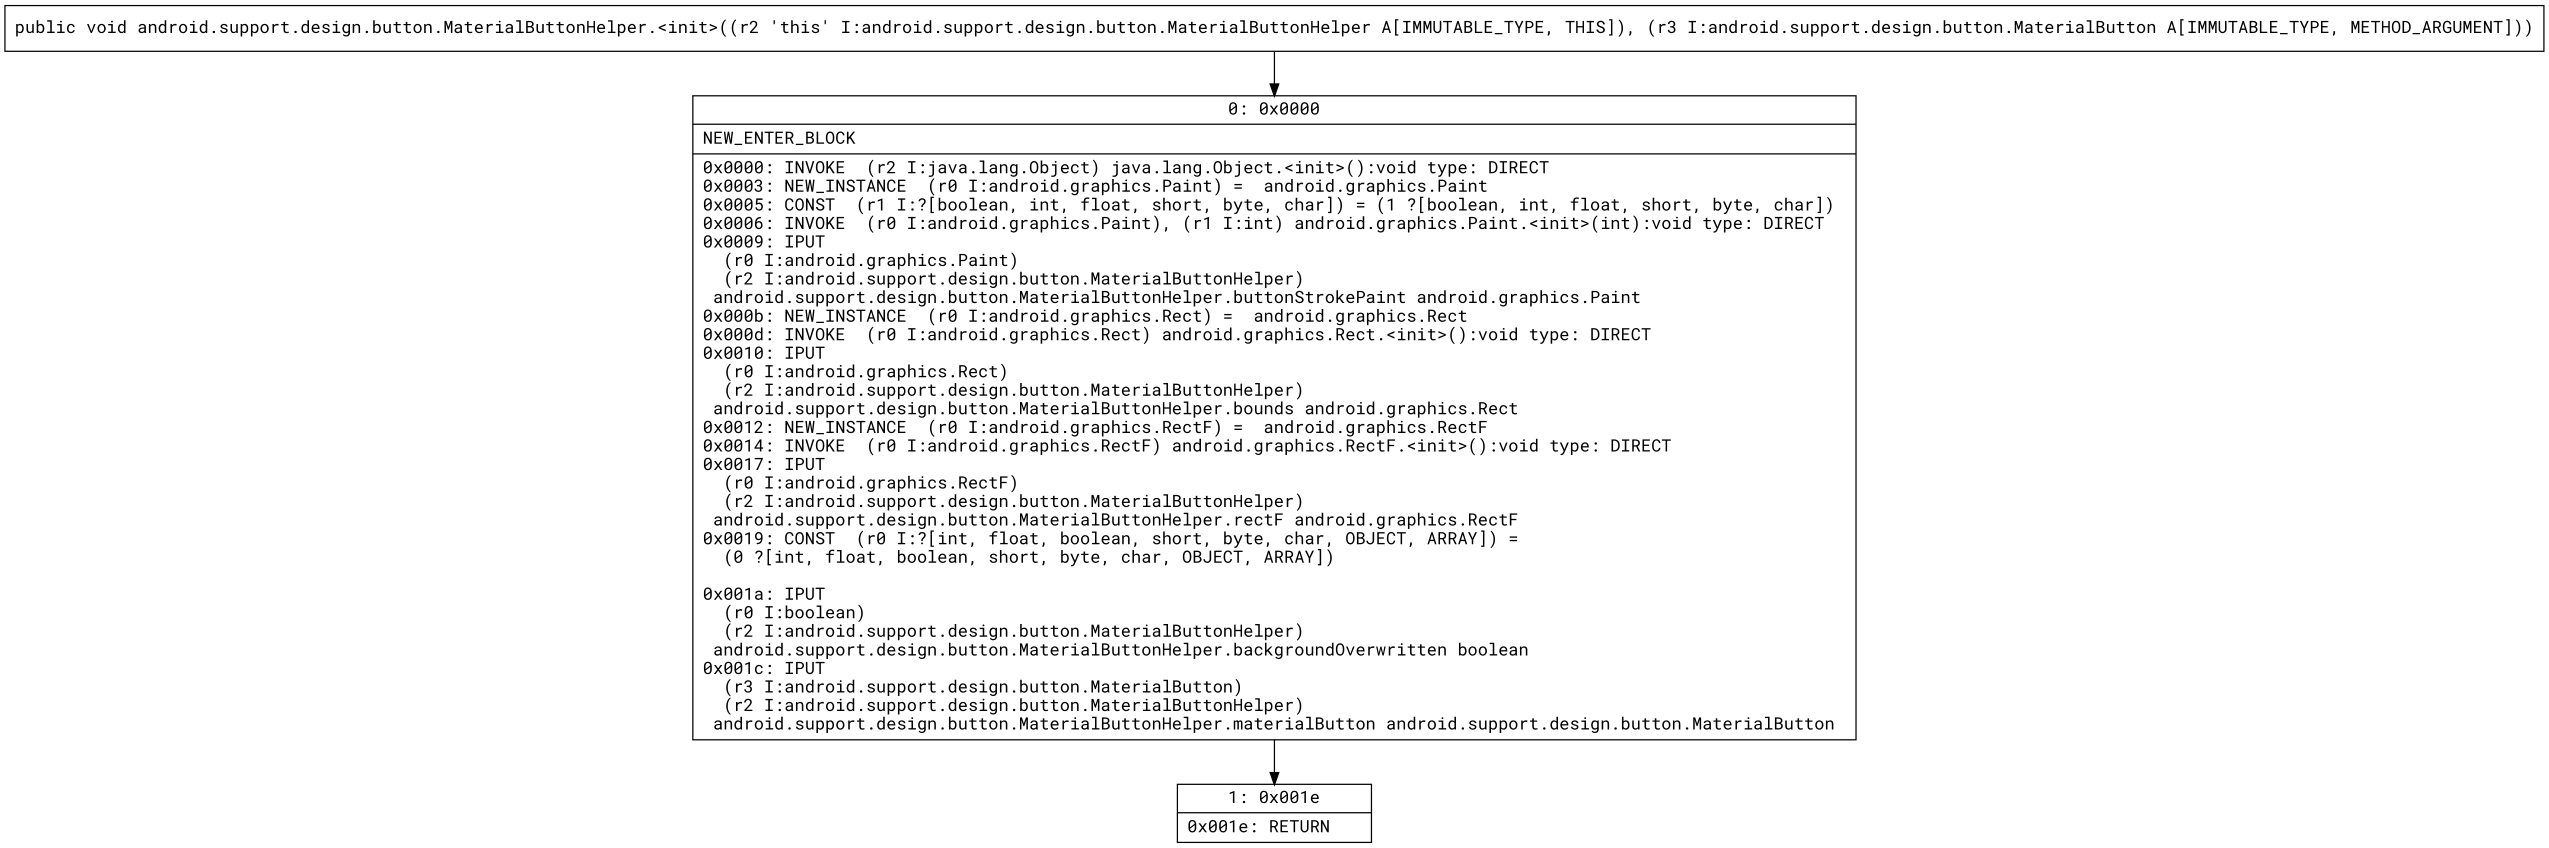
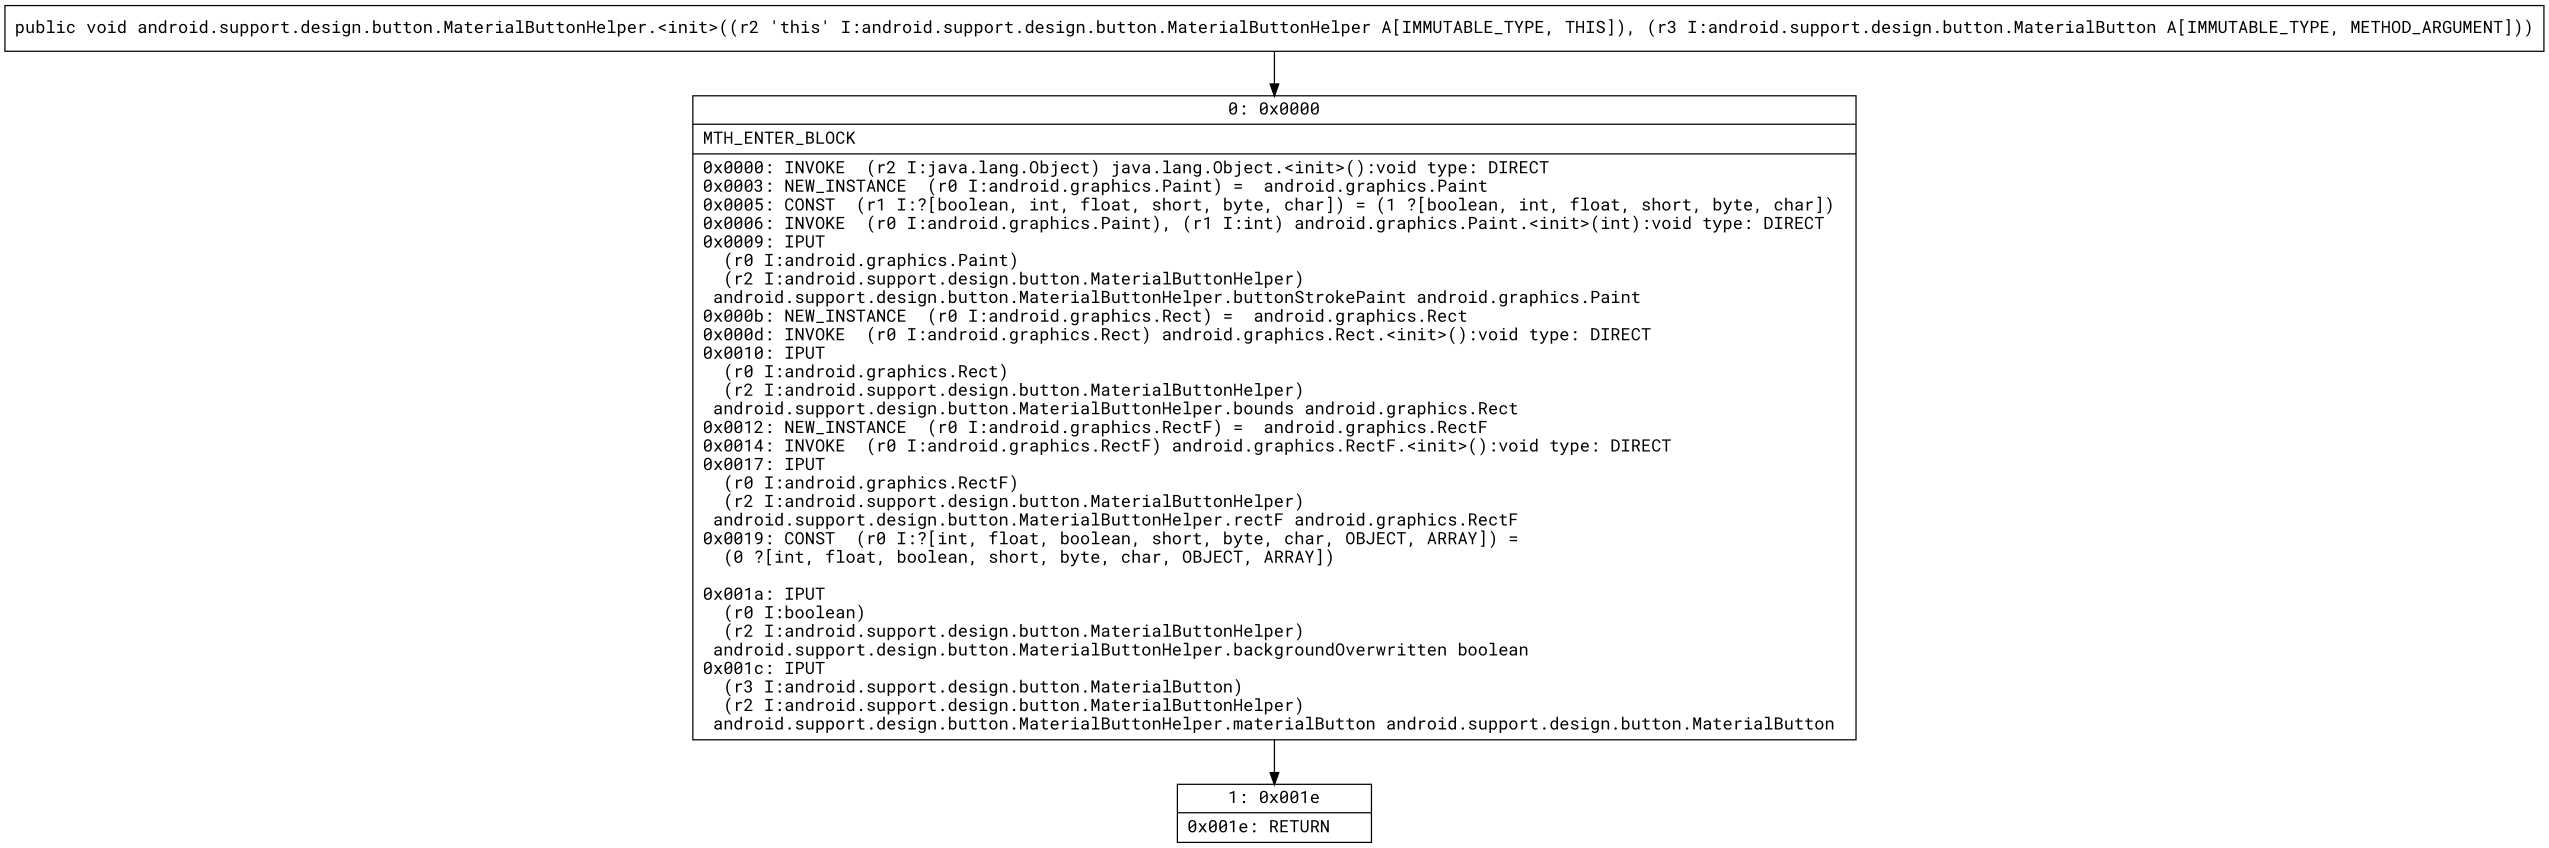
(779, 138) -> (779, 138)
